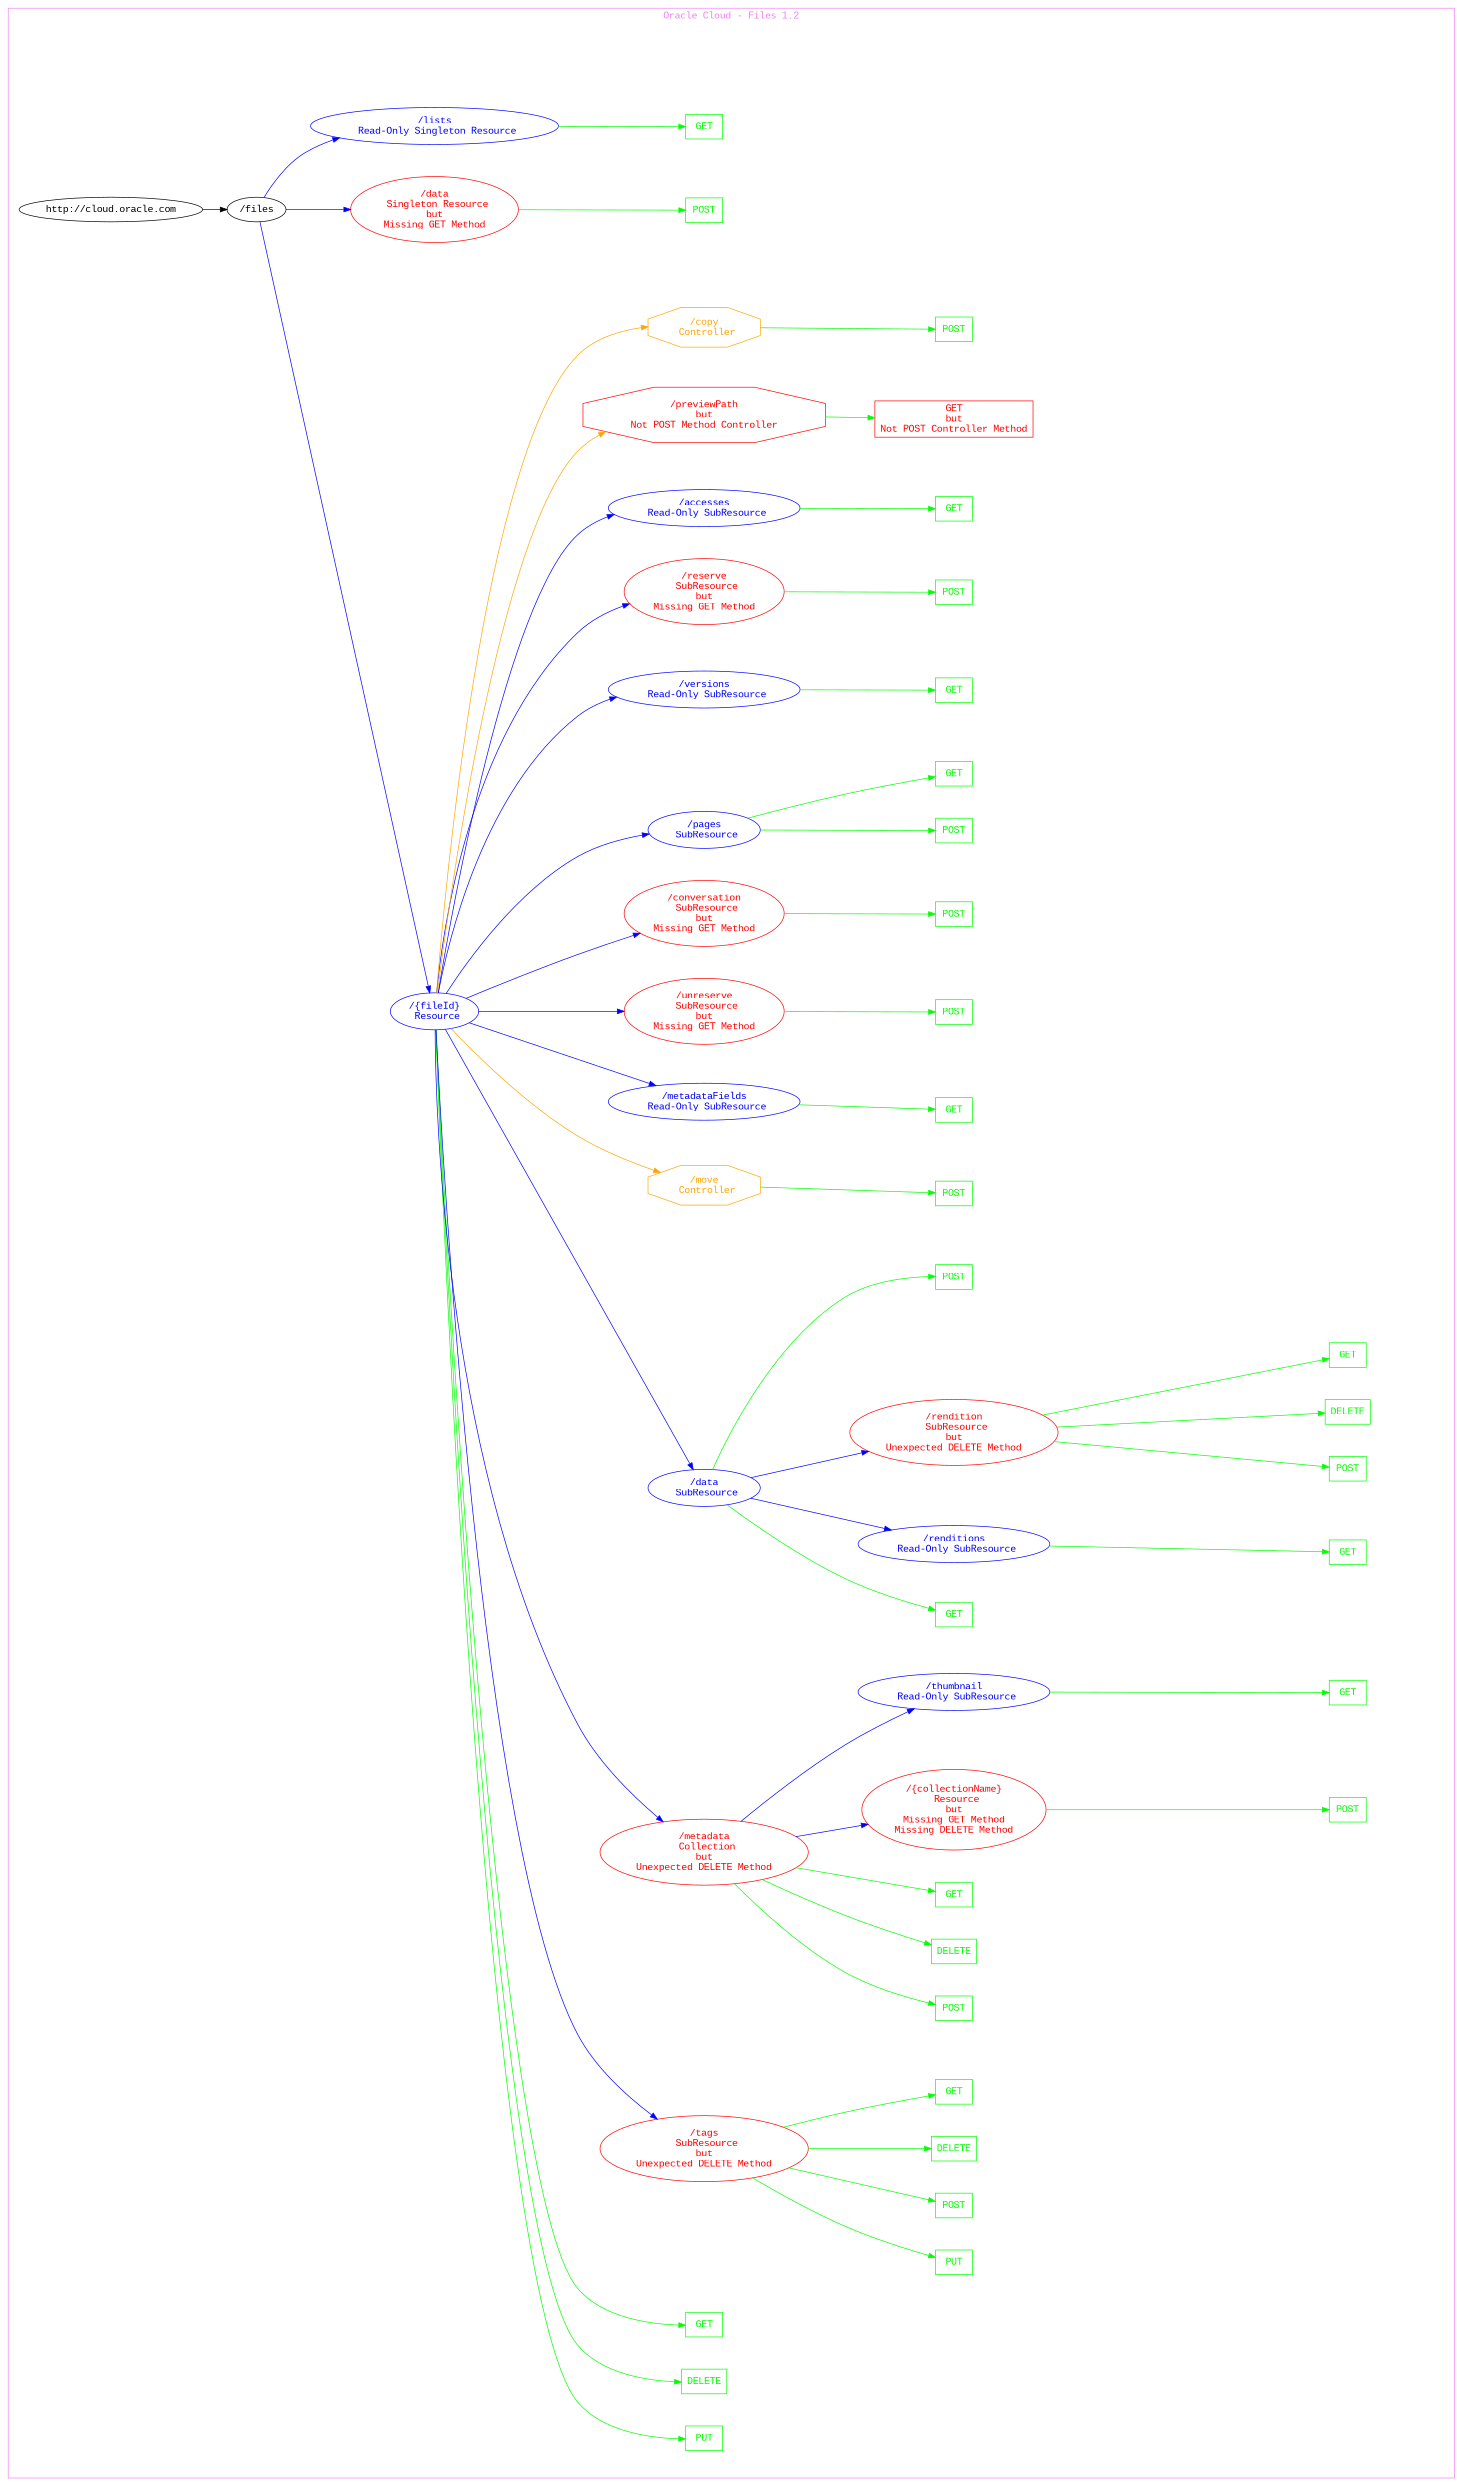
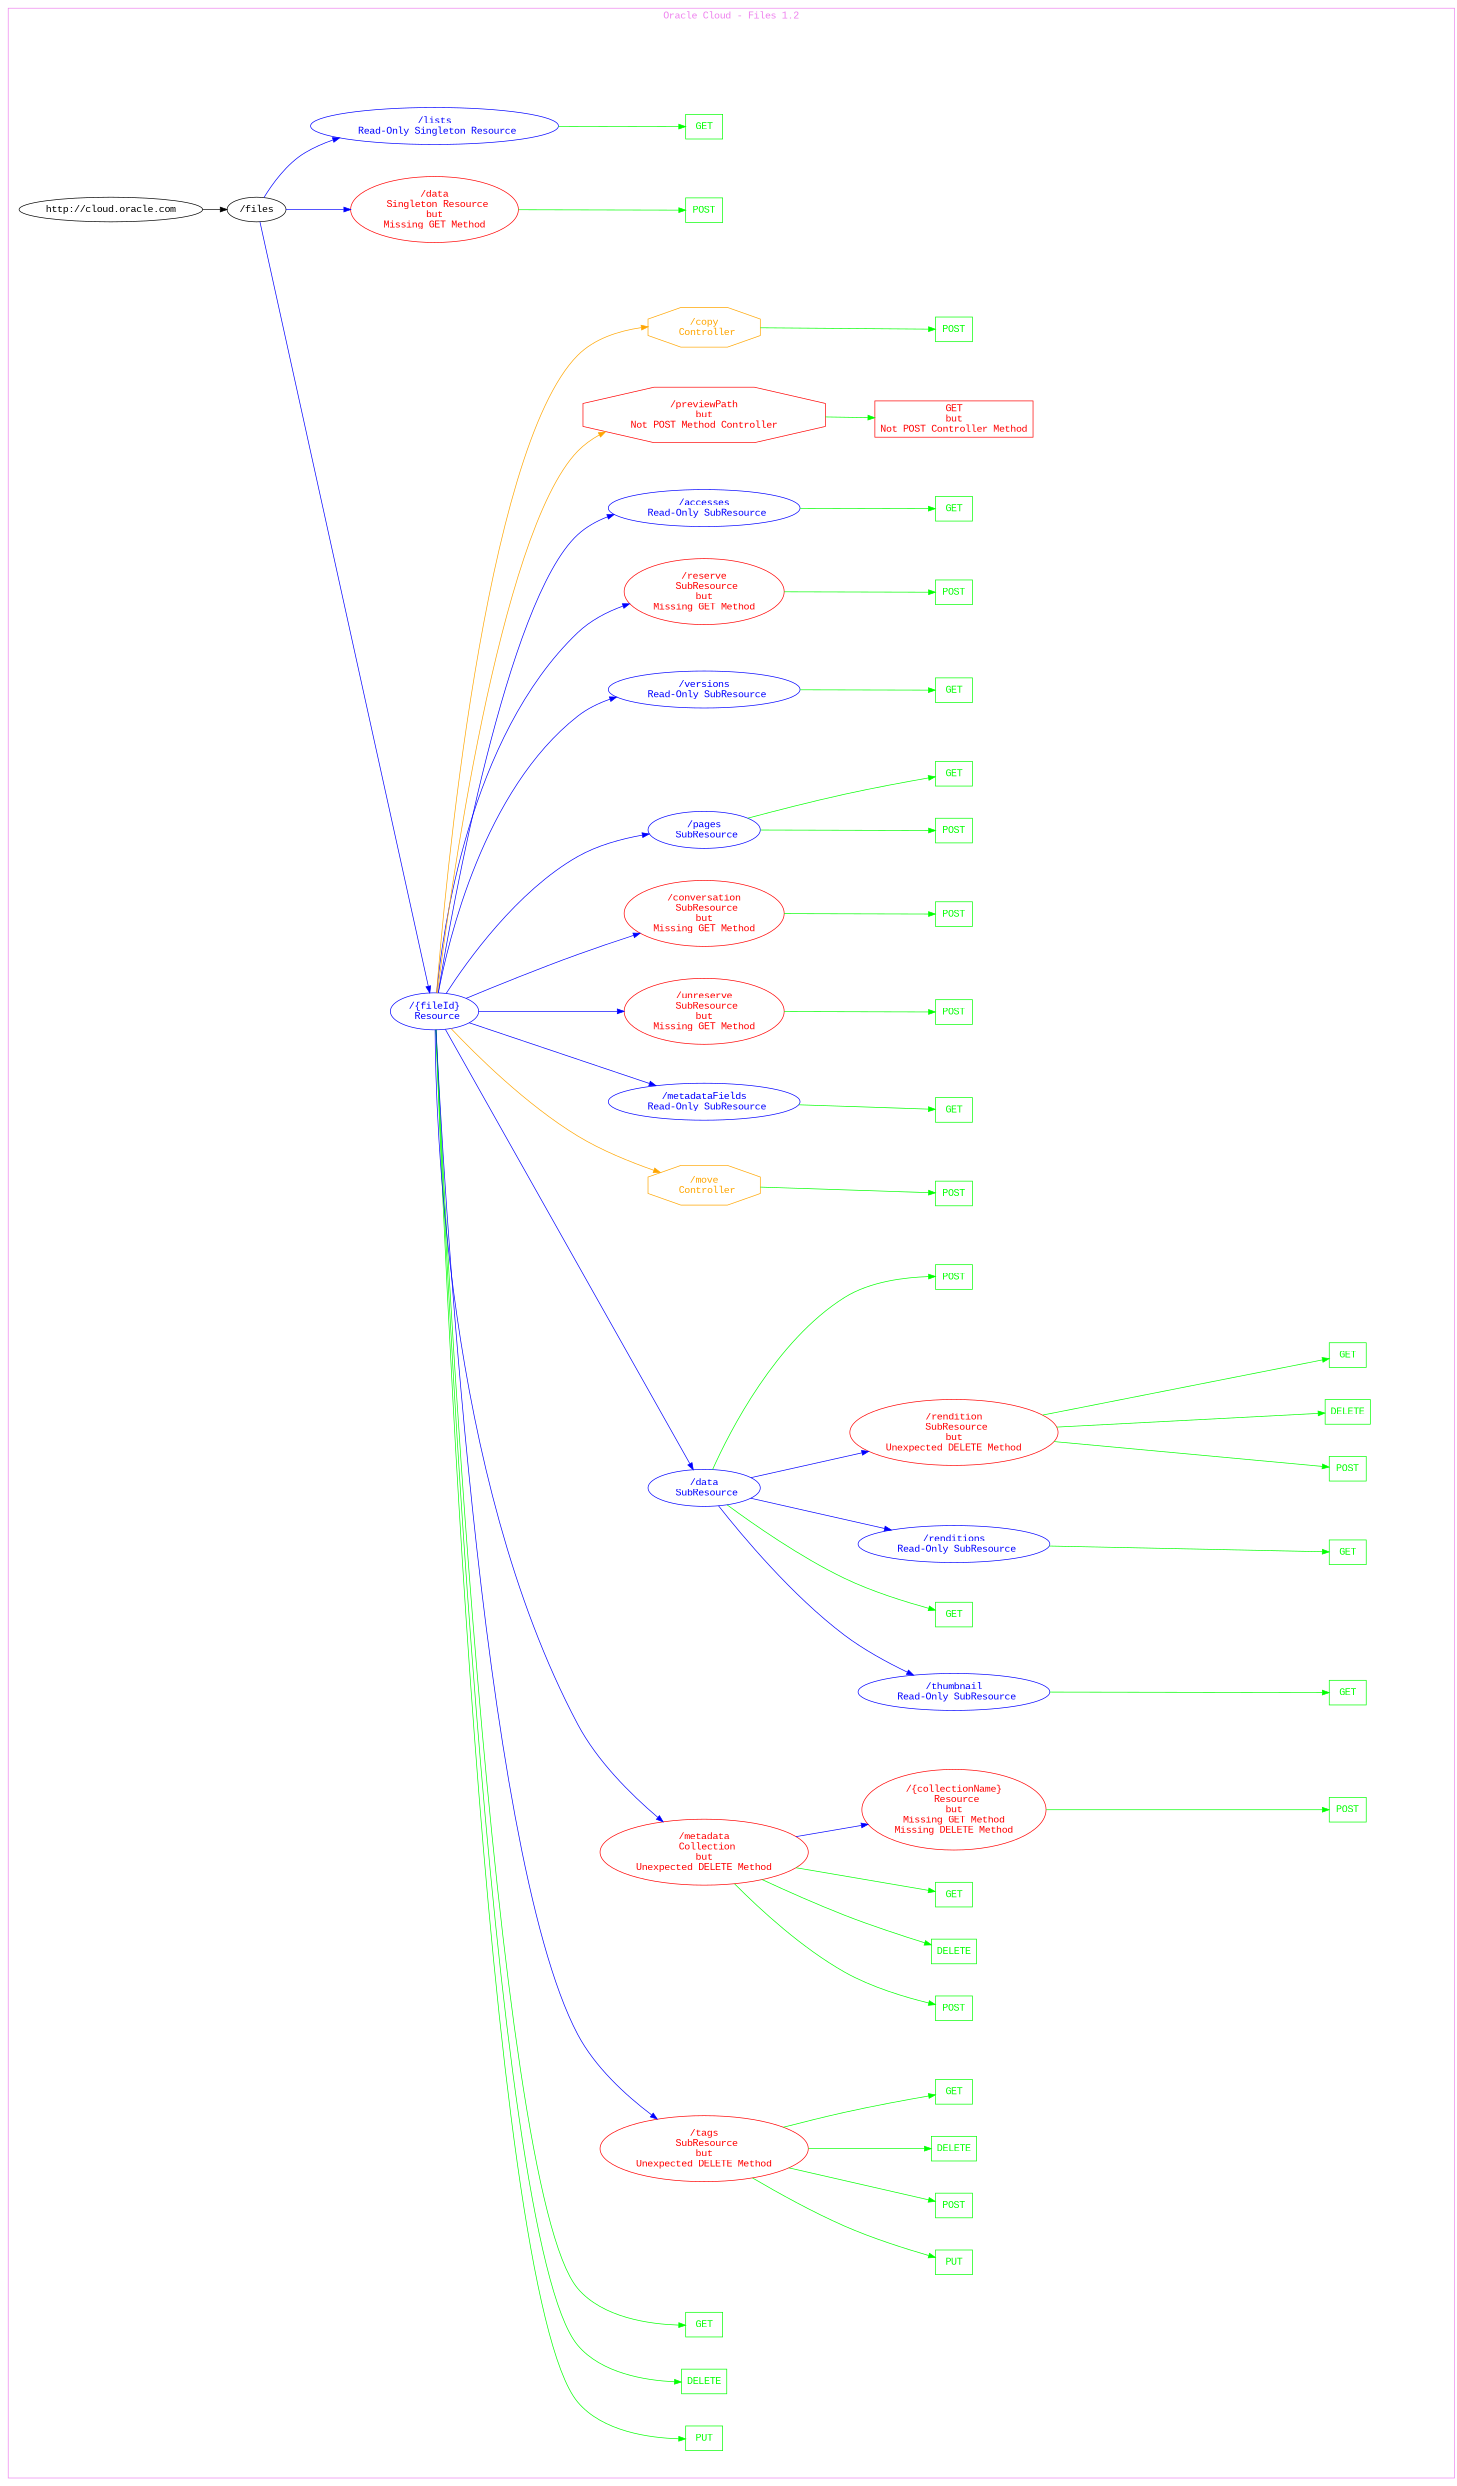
(821, 1761) -> (803, 1600)
